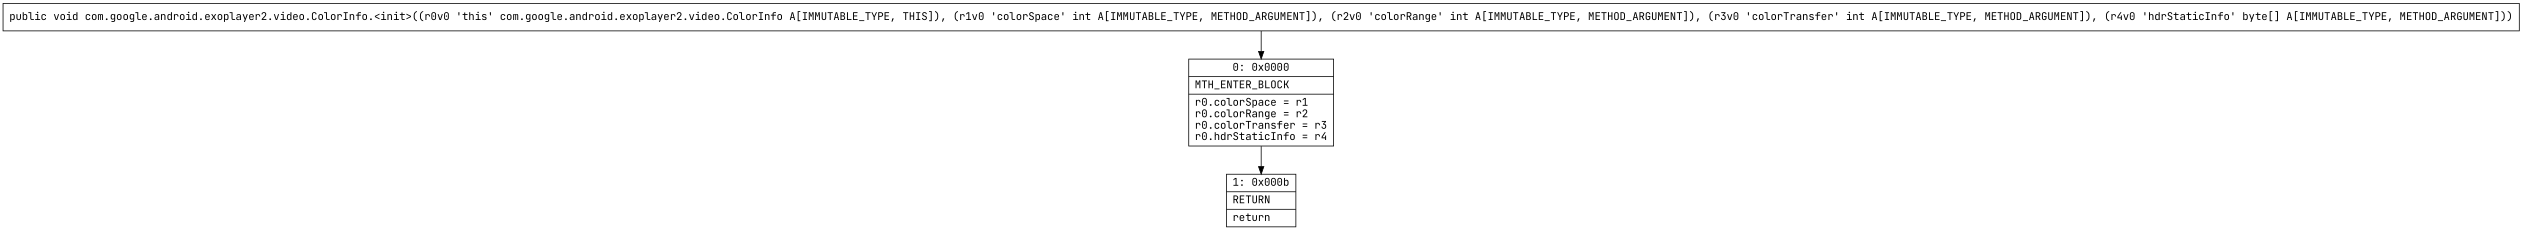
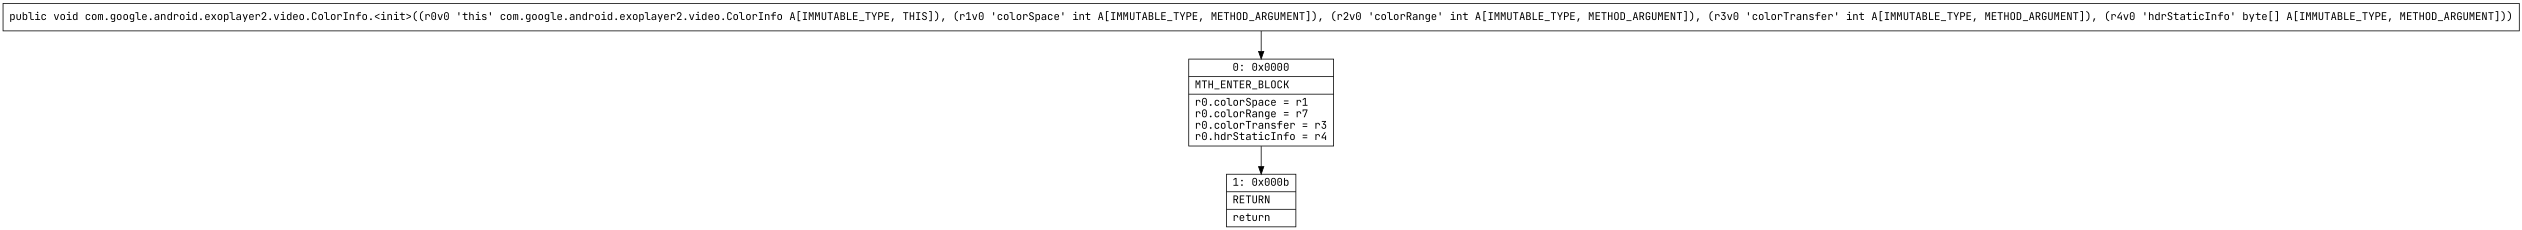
(1252, 114) -> (1252, 114)
